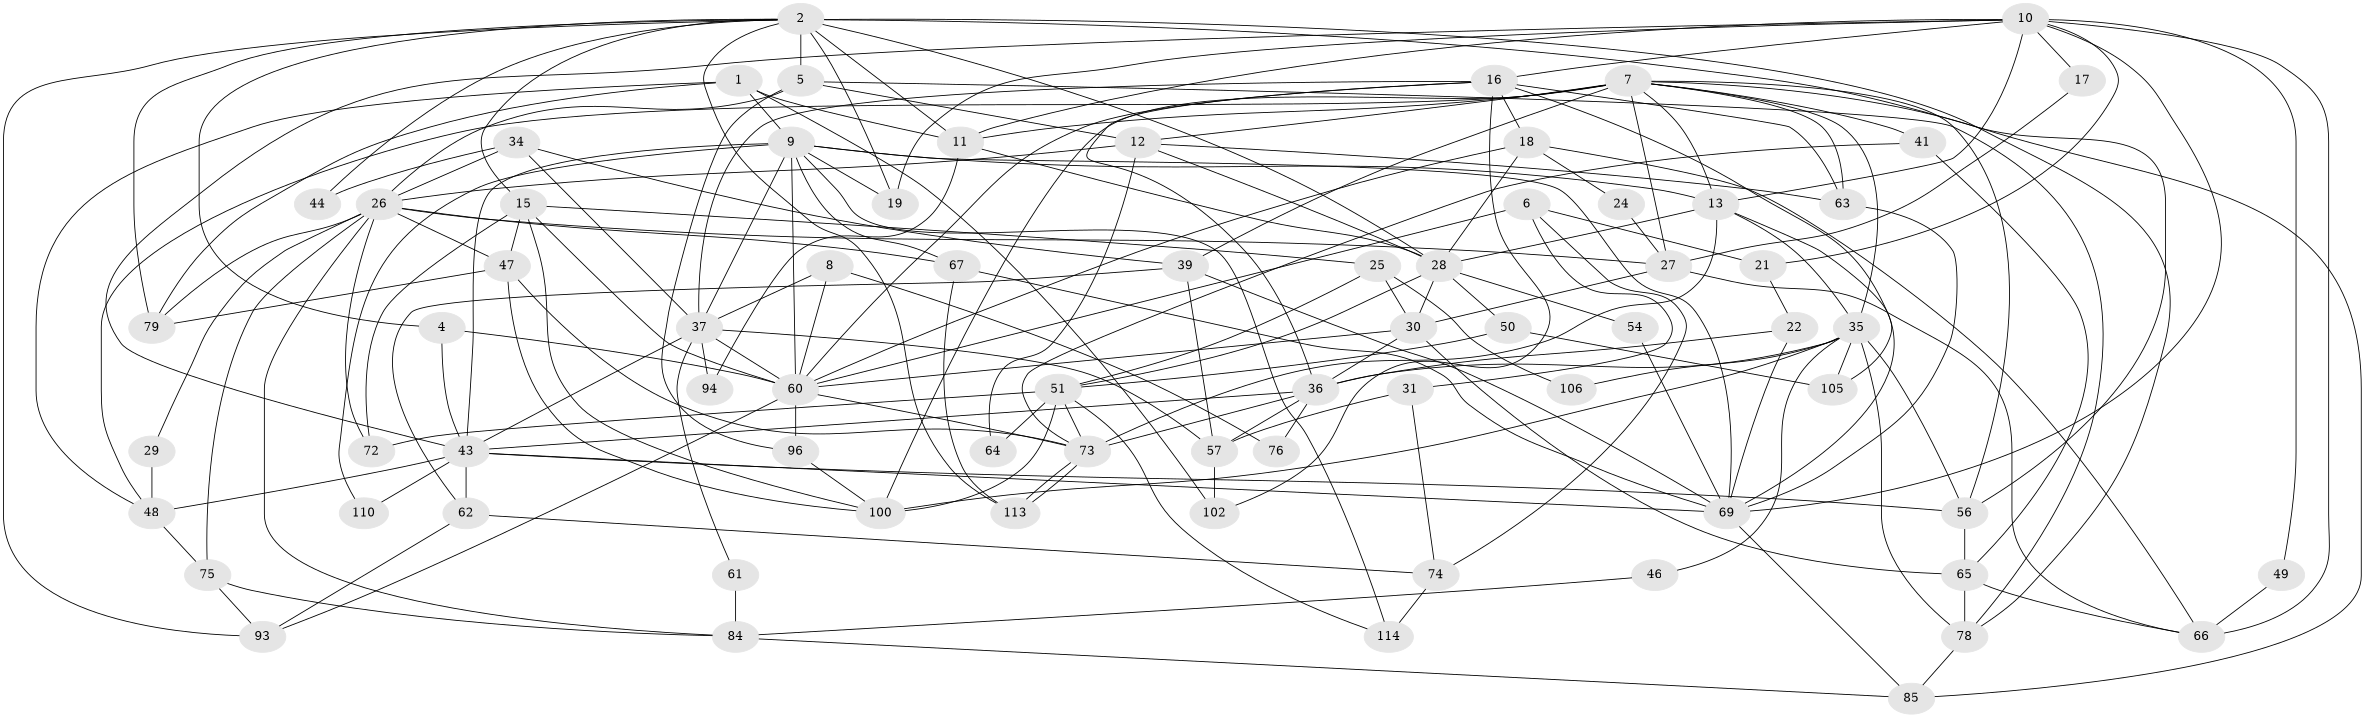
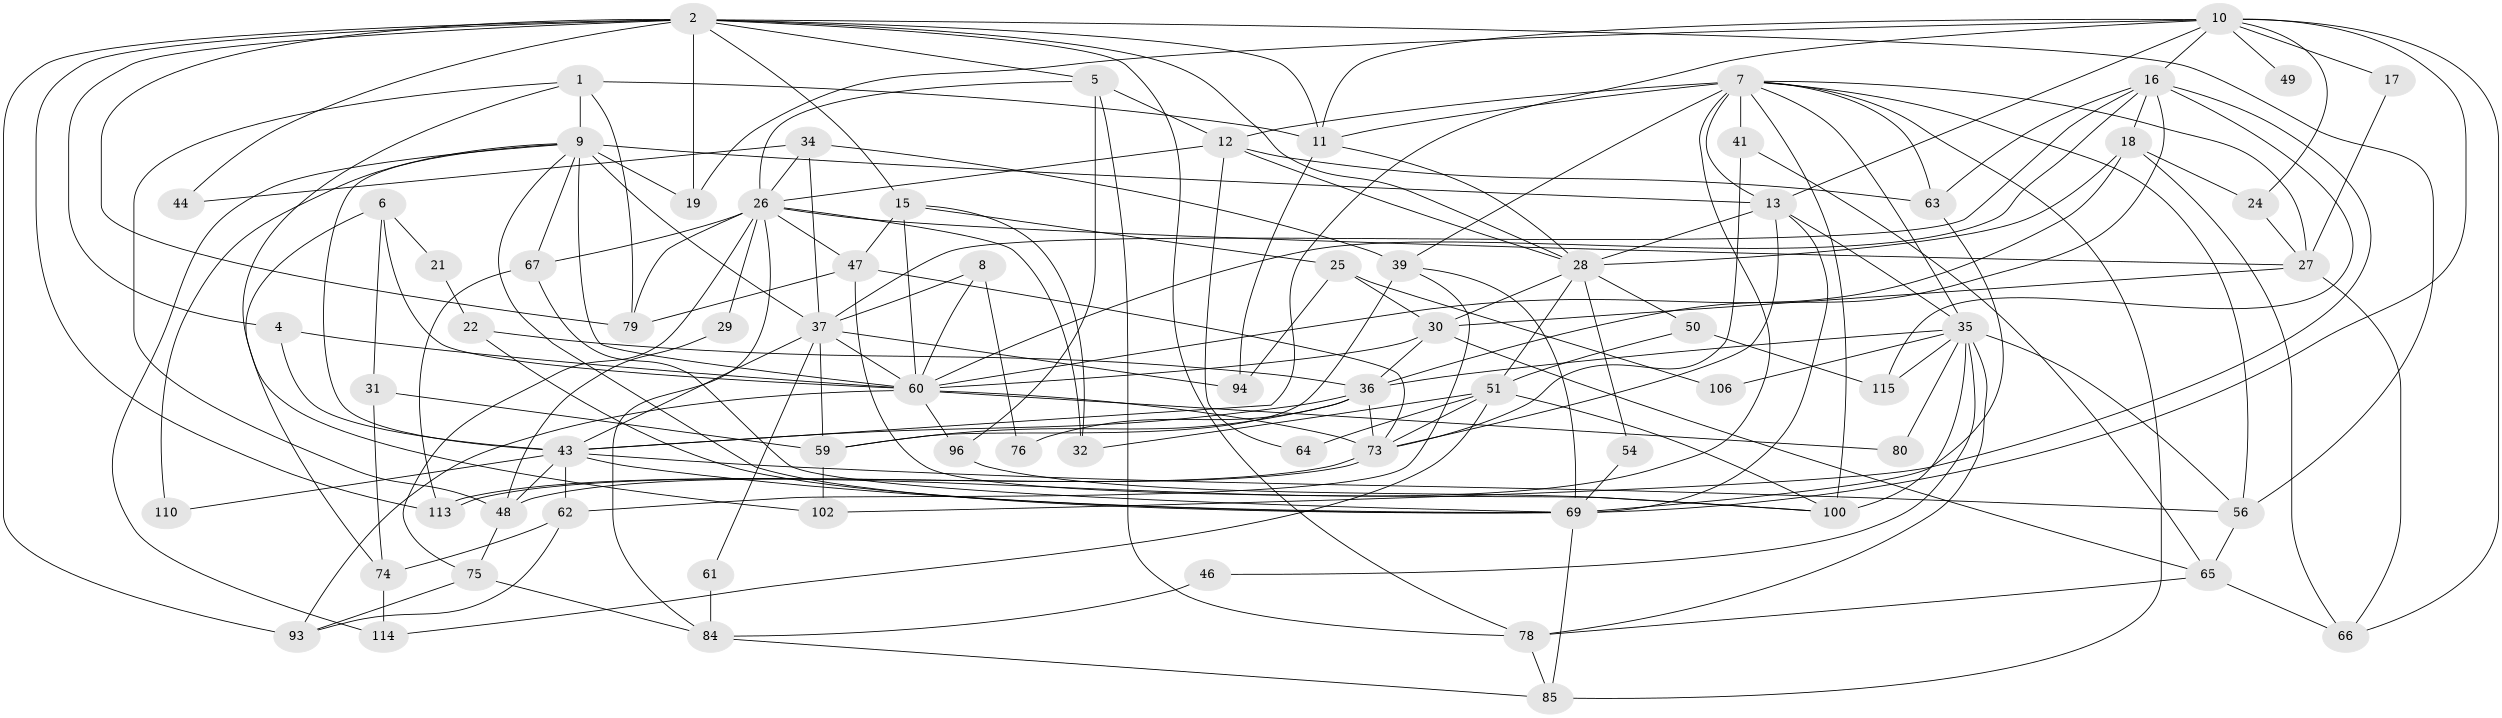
(2018, 188) -> (2327, 92)
(1224, 340) -> (1297, 318)
(1833, 390) -> (1884, 390)
(622, 433) -> none
(372, 451) -> (1081, 451)
(1215, 451) -> (823, 451)
none -> (1900, 451)
(2241, 606) -> none
